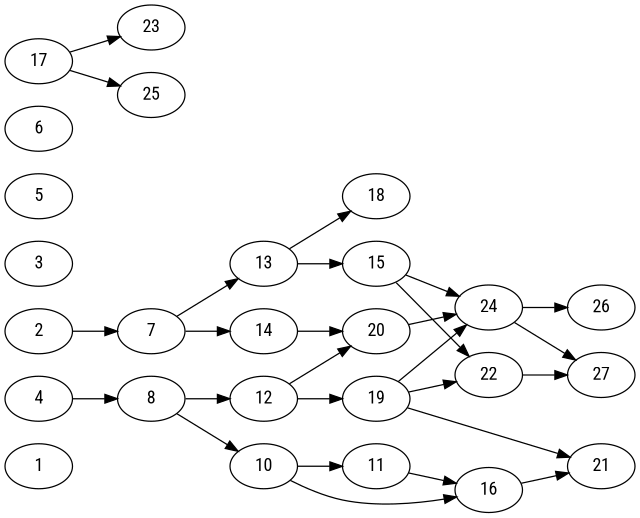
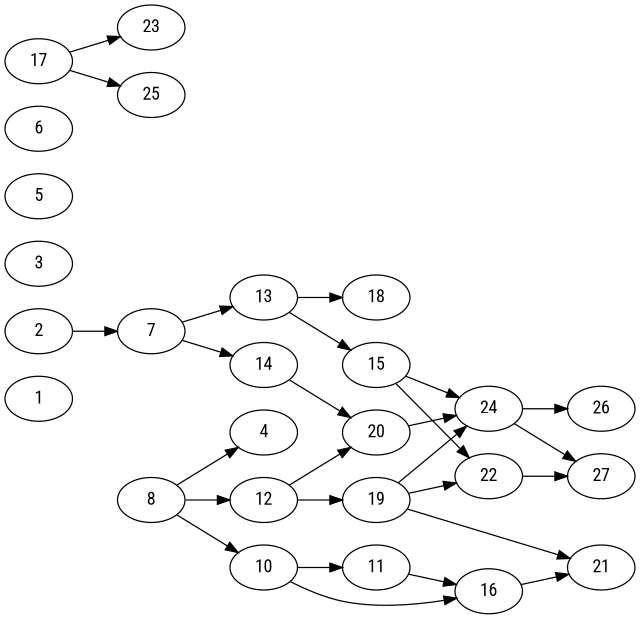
(89, 399) -> (202, 470)
